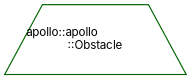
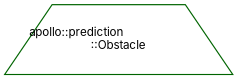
(95, 40) -> (119, 40)
